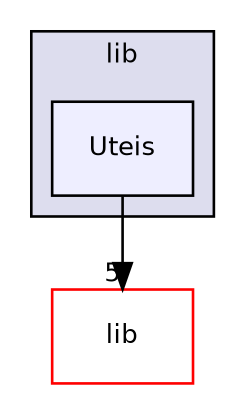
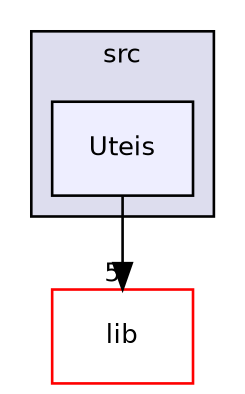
(123, 56) -> (123, 56)
